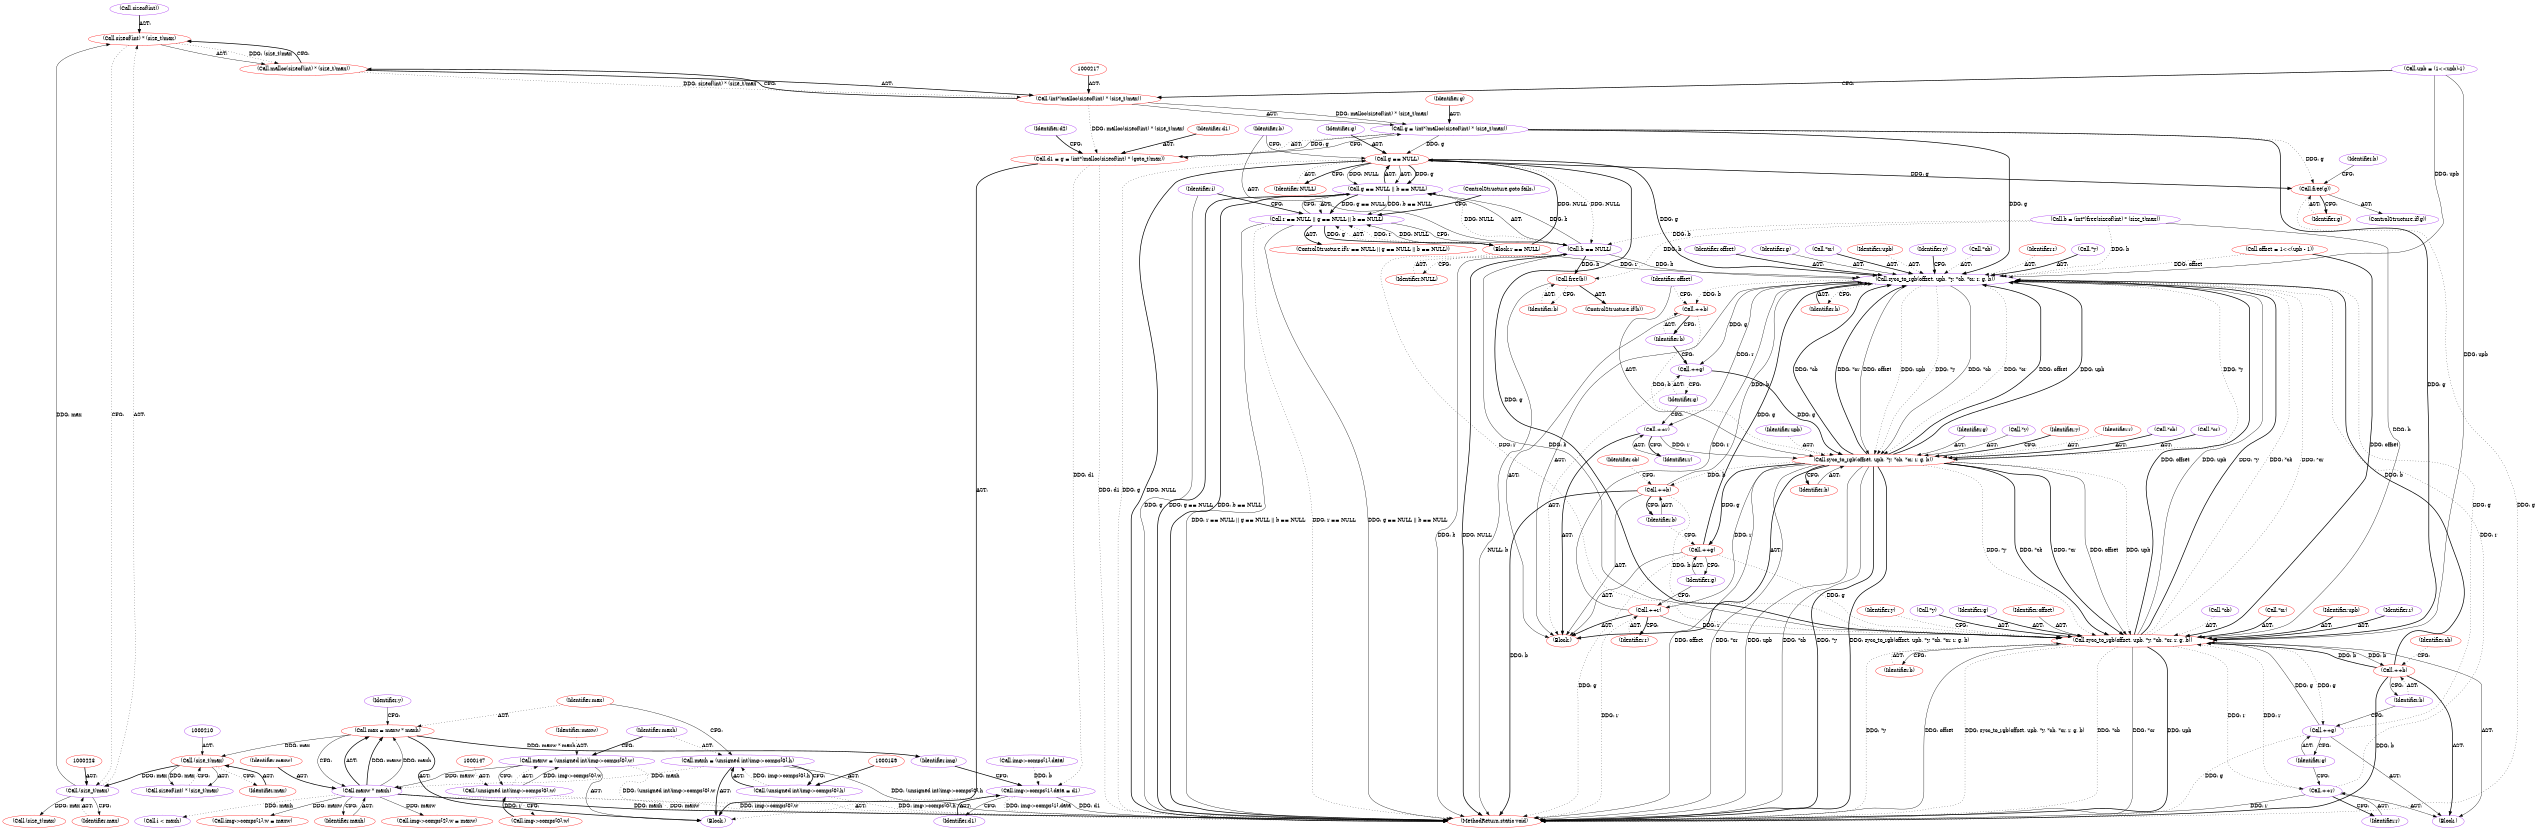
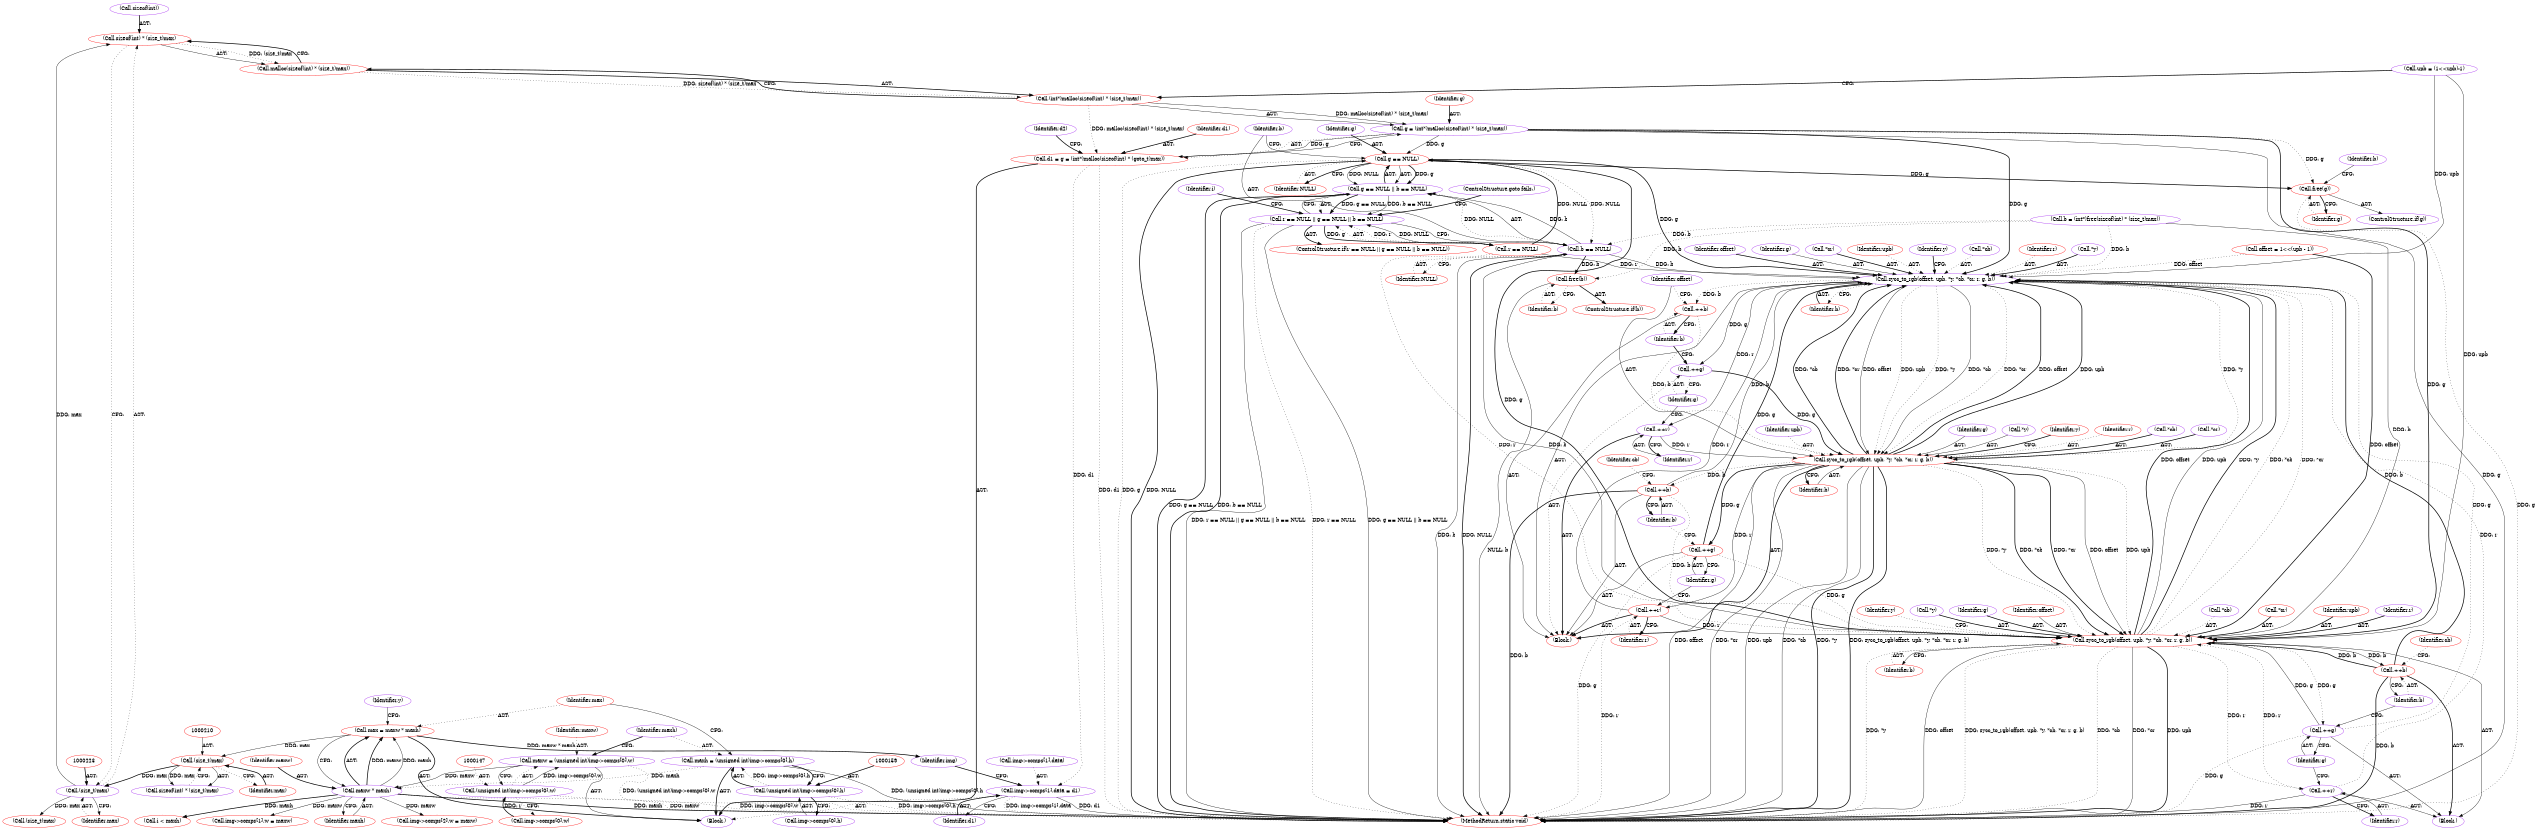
(1089, 69) -> none
(1517, 250) -> (1517, 250)
(1144, 628) -> (2495, 496)
(202, 731) -> (202, 731)
(1043, 776) -> (1043, 776)
(262, 804) -> (262, 804)
(163, 821) -> (163, 821)
none -> (814, 821)
